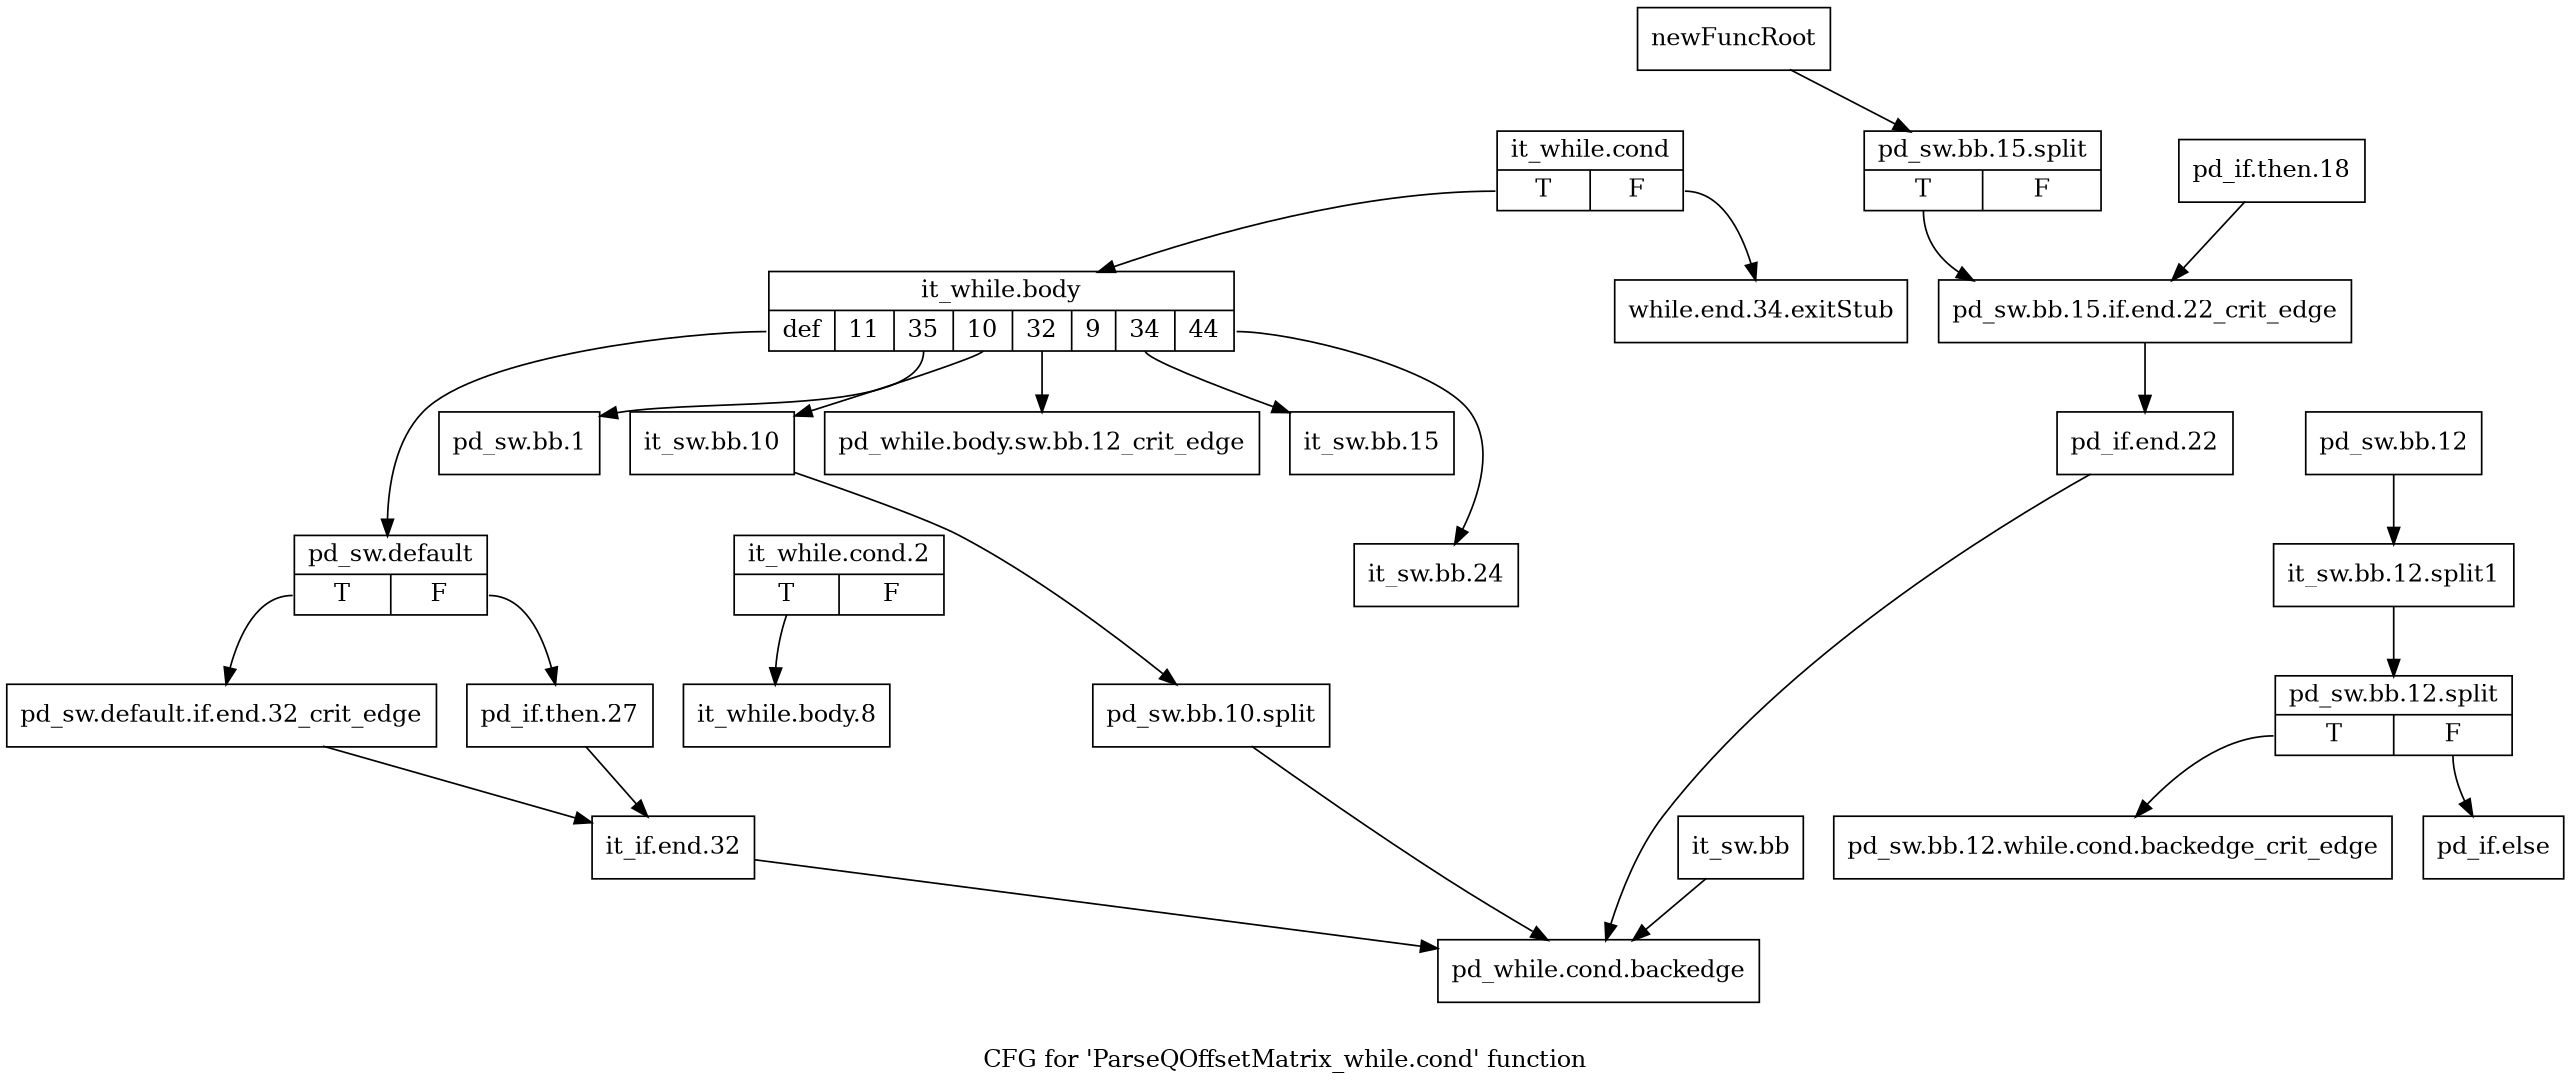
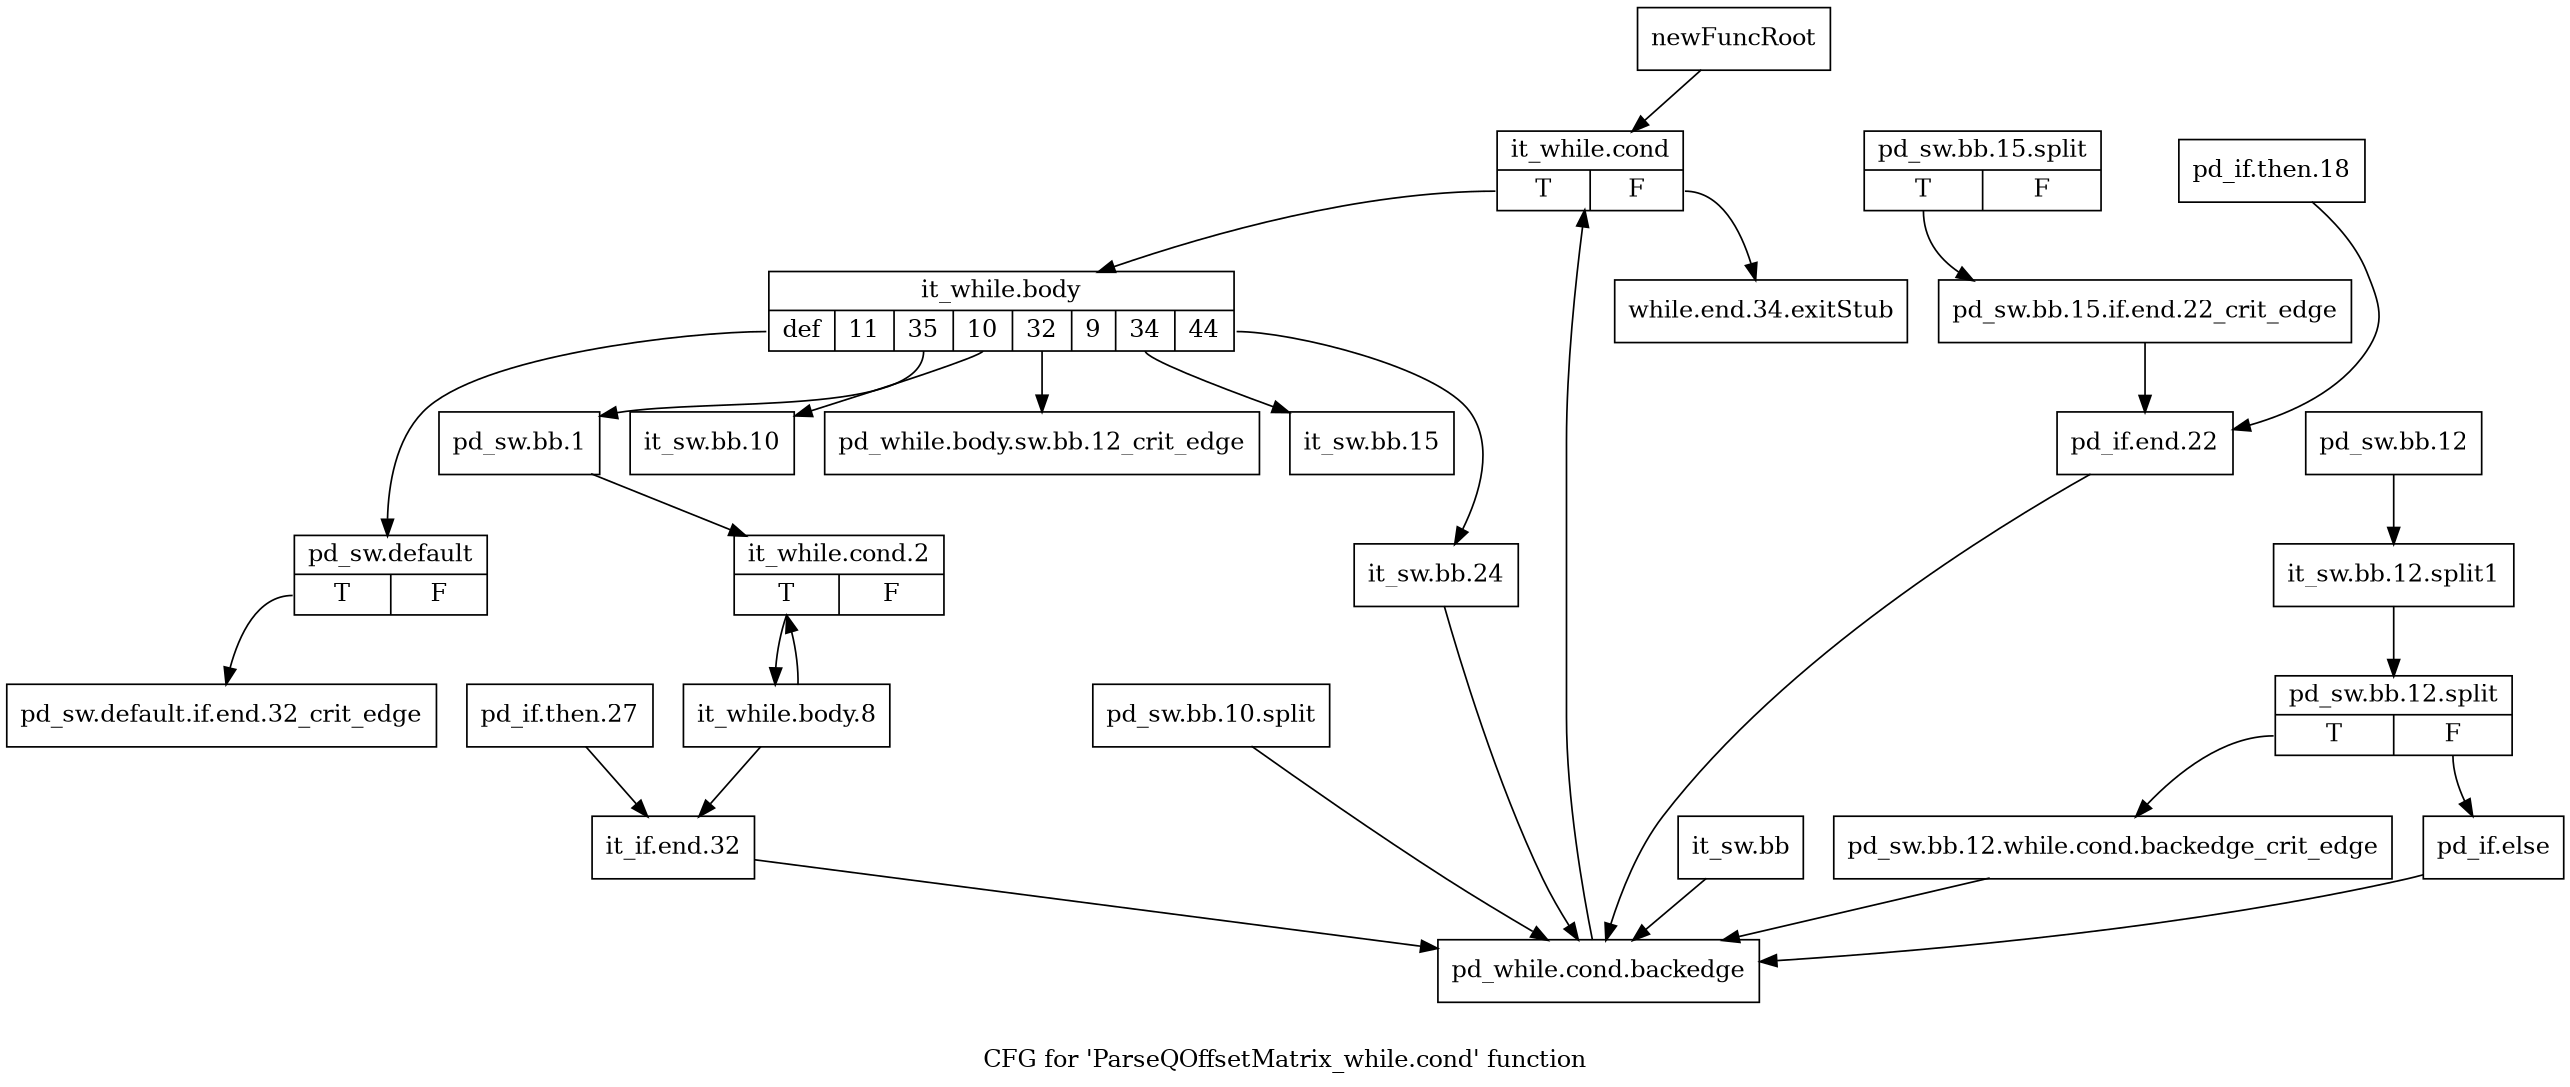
(1842, 97) -> (1673, 95)
(2214, 235) -> (2374, 337)
none -> (661, 502)
(990, 553) -> none
none -> (1566, 584)
(531, 621) -> none
none -> (797, 658)
none -> (1497, 770)
(449, 782) -> (736, 775)
none -> (1864, 907)
none -> (2102, 930)
